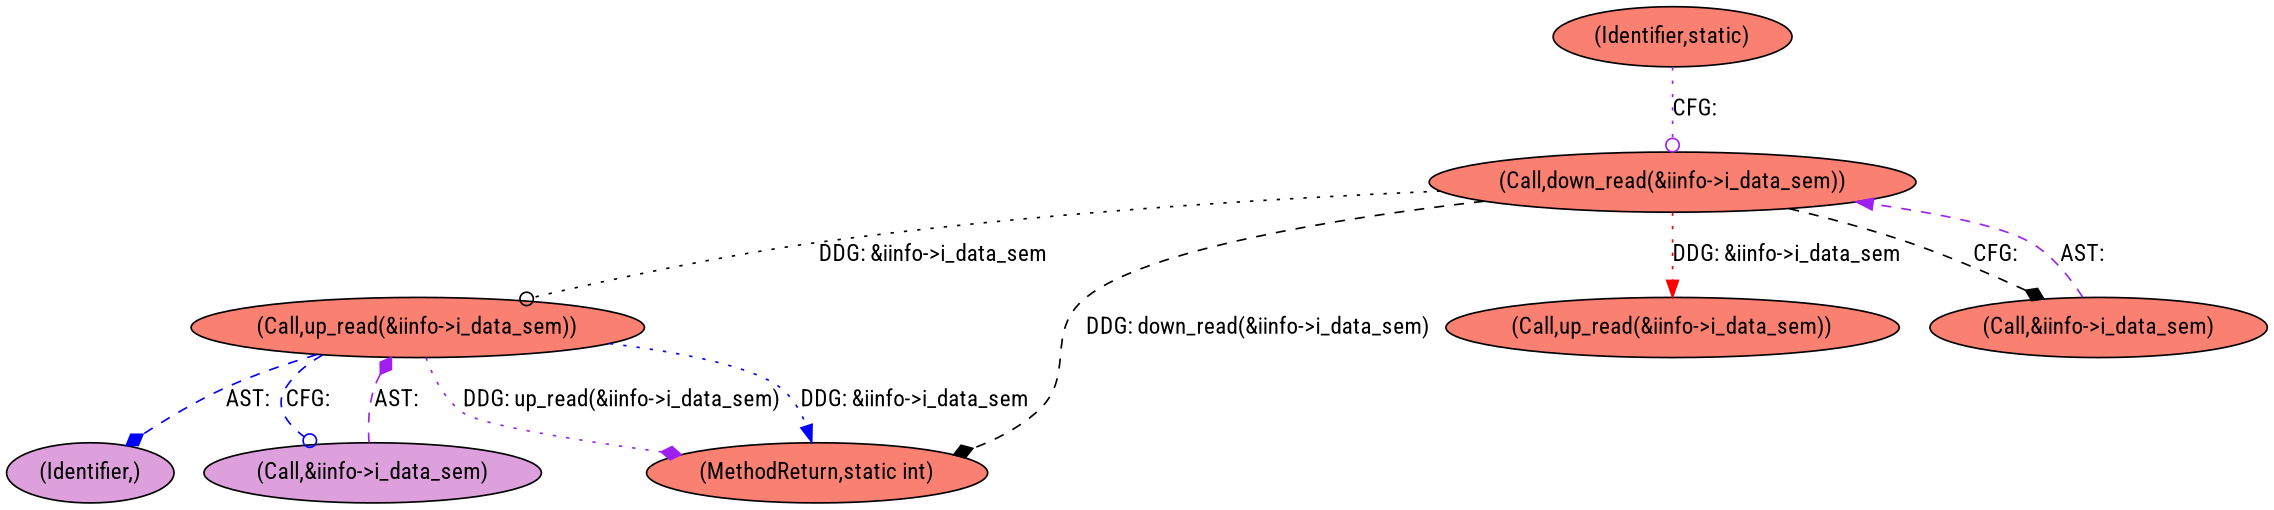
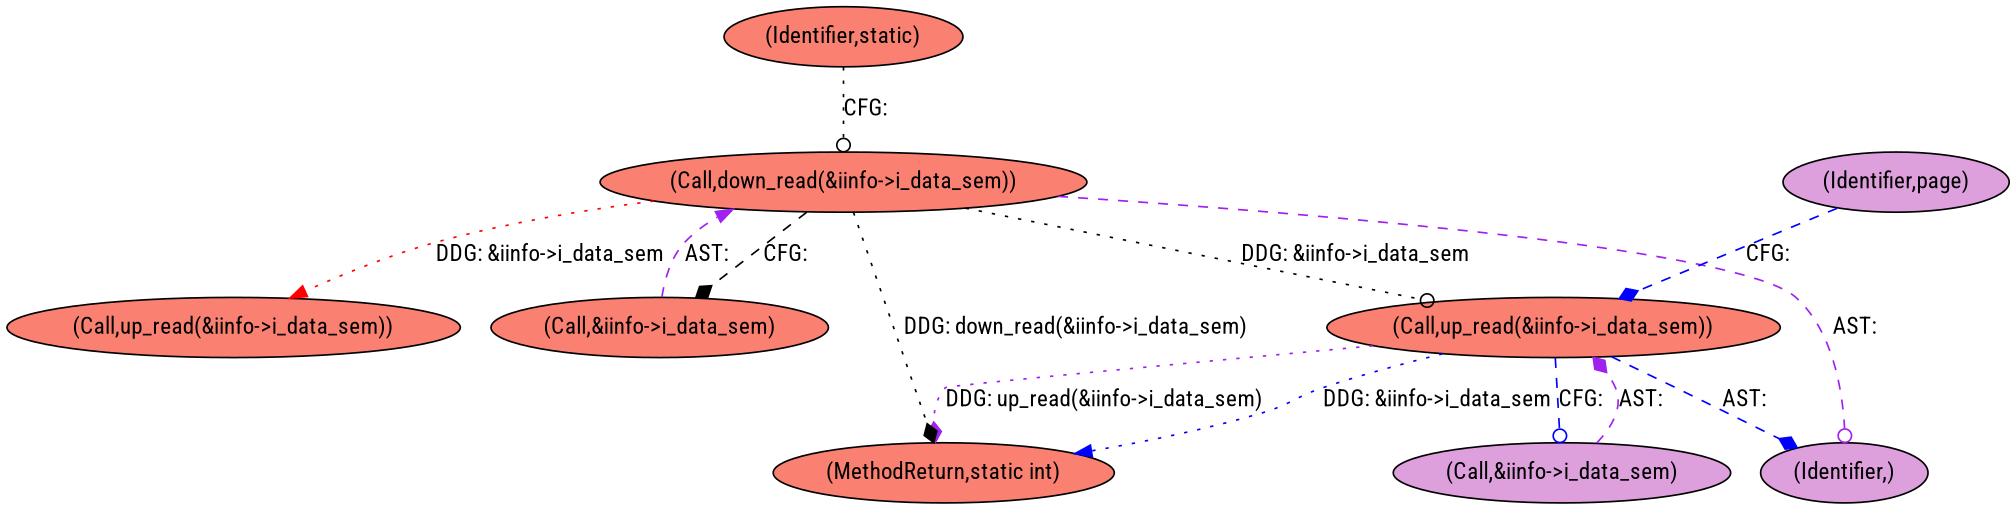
(1673, 103) -> (844, 103)
none -> (1896, 182)
none -> (1502, 235)
(1182, 256) -> (890, 318)
